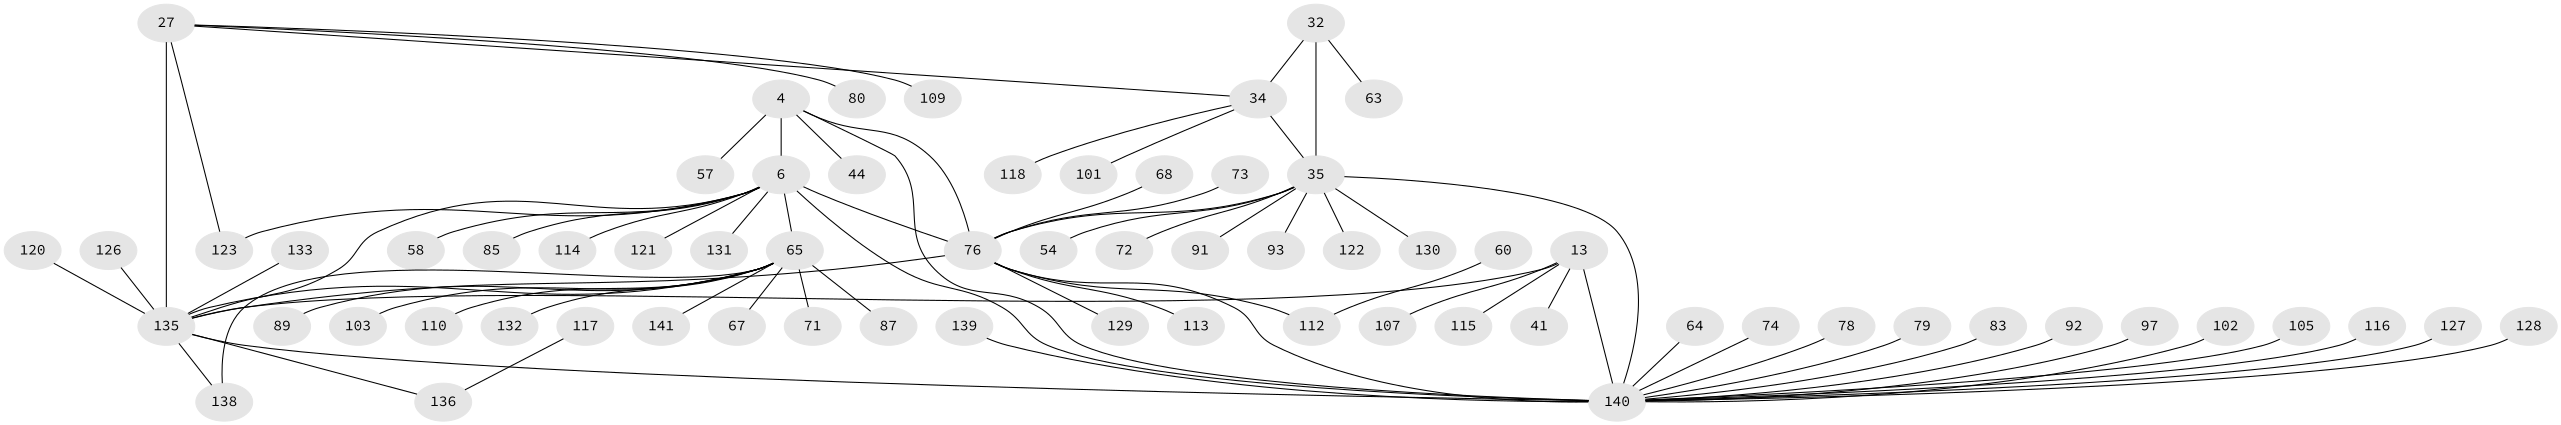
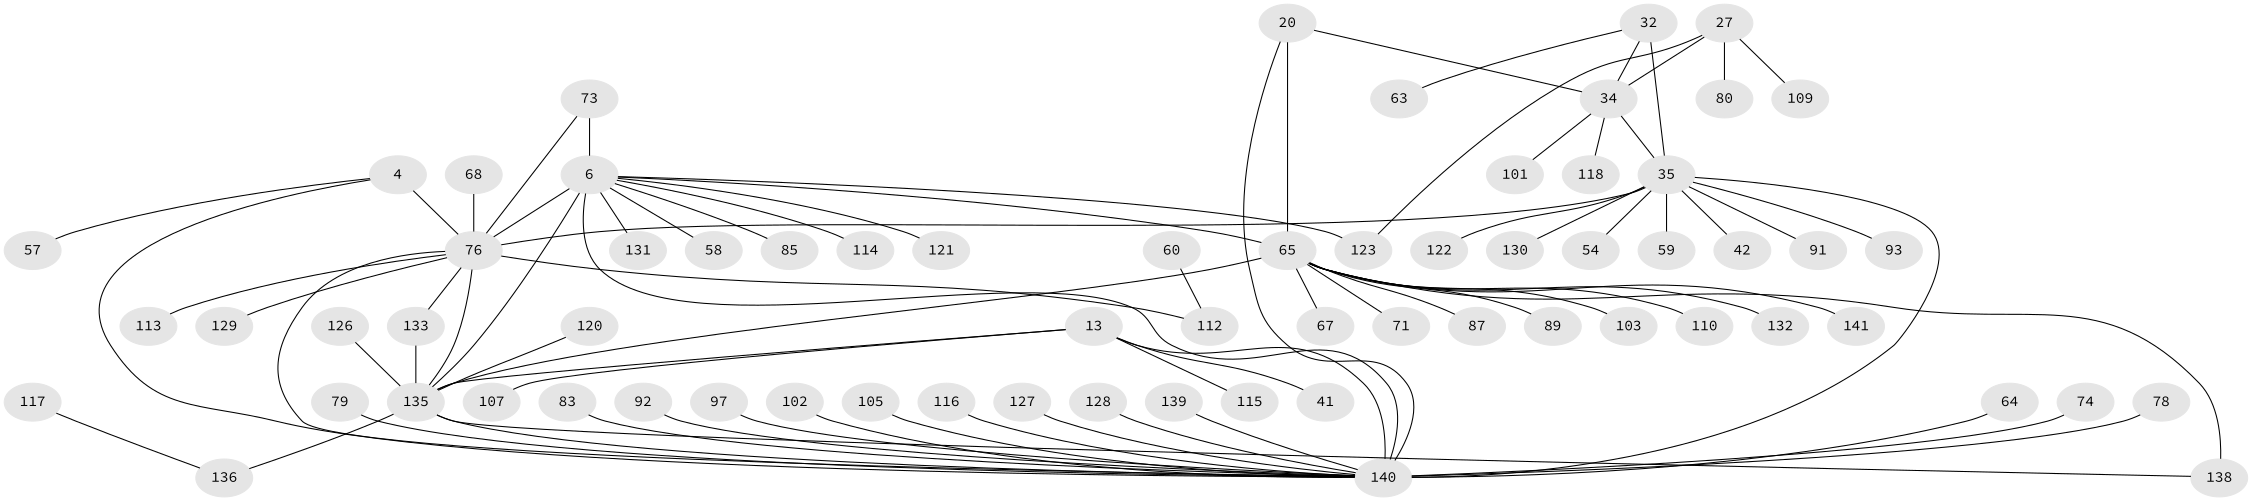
none -> (1288, 23)
(781, 137) -> (590, 137)
(166, 175) -> none
(857, 175) -> none
(1124, 251) -> (1742, 251)
none -> (1667, 251)
none -> (445, 288)
